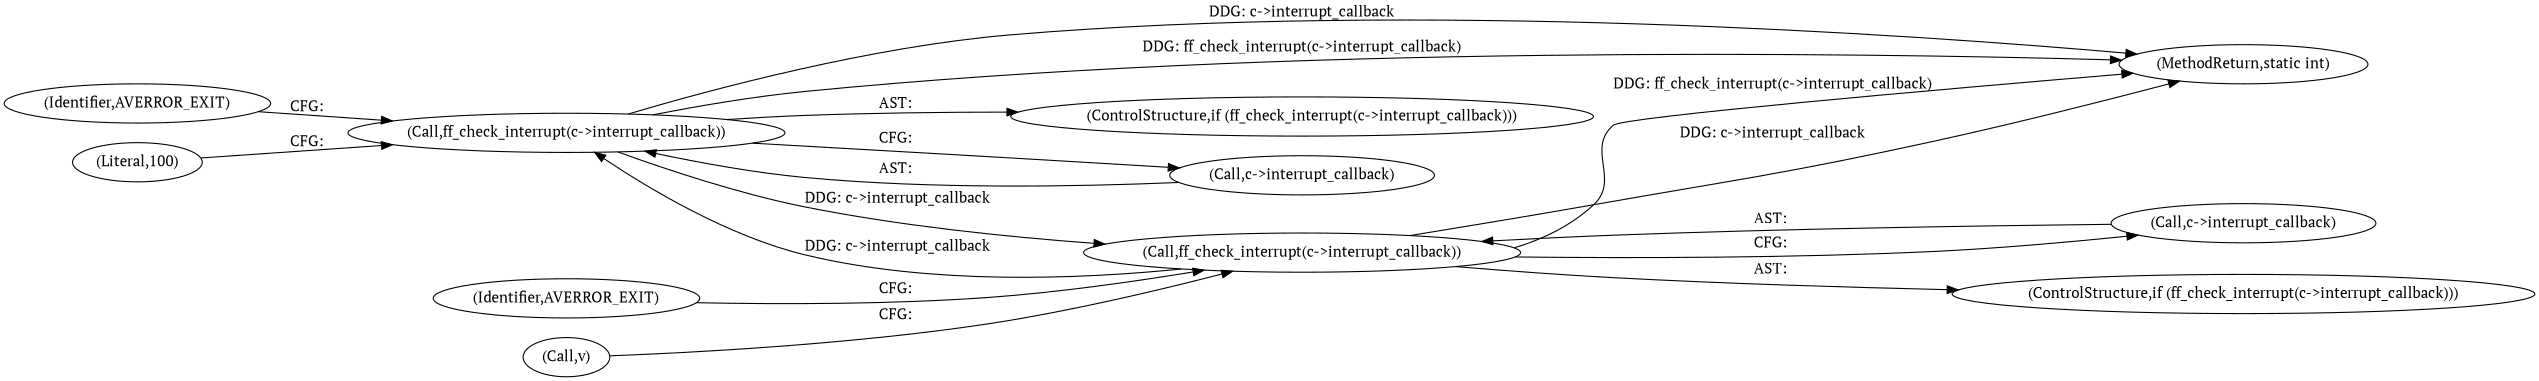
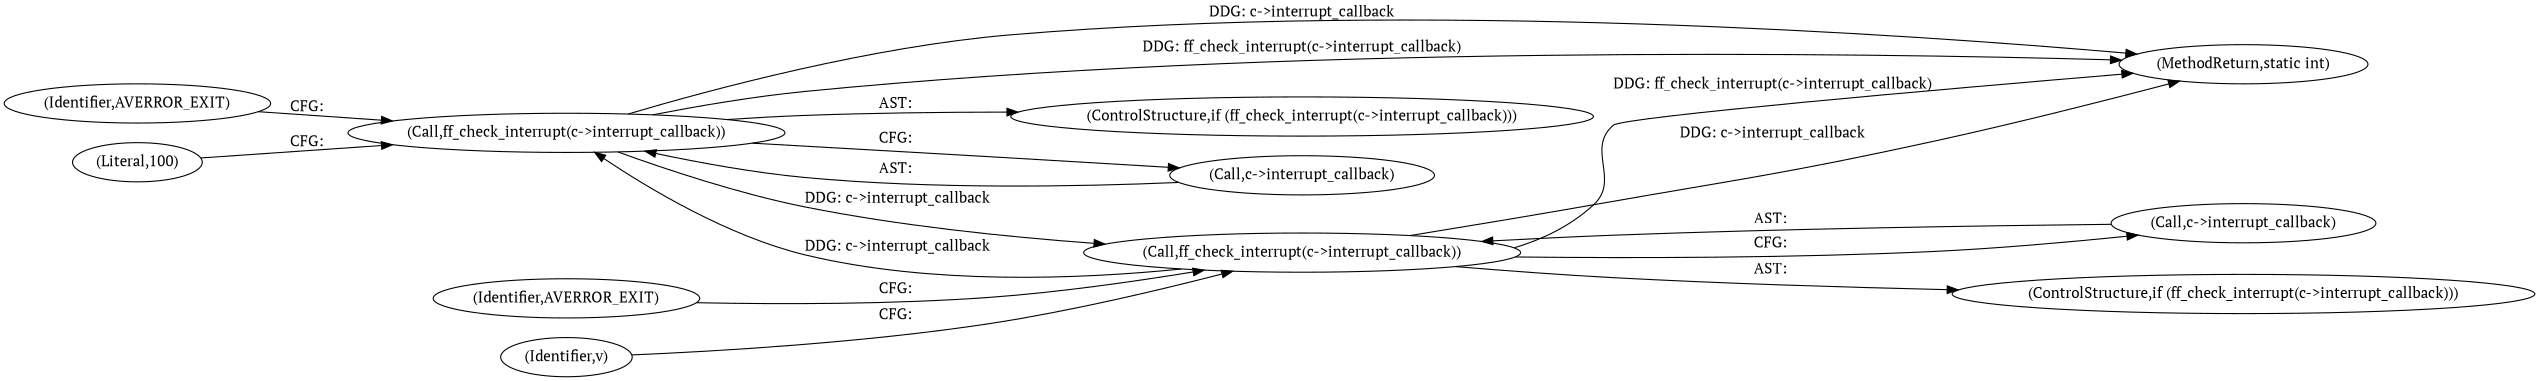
(566, 357) -> (566, 357)
